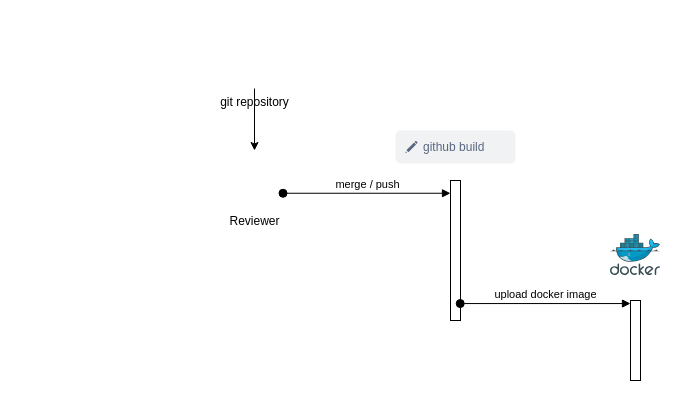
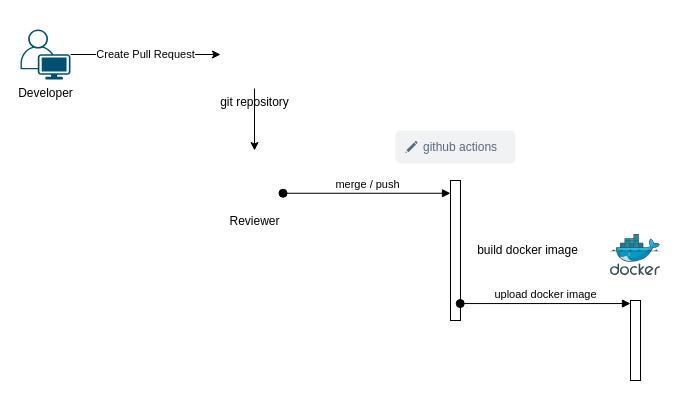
none -> (46, 55)
none -> (142, 55)
(458, 148) -> (466, 148)
none -> (528, 251)
